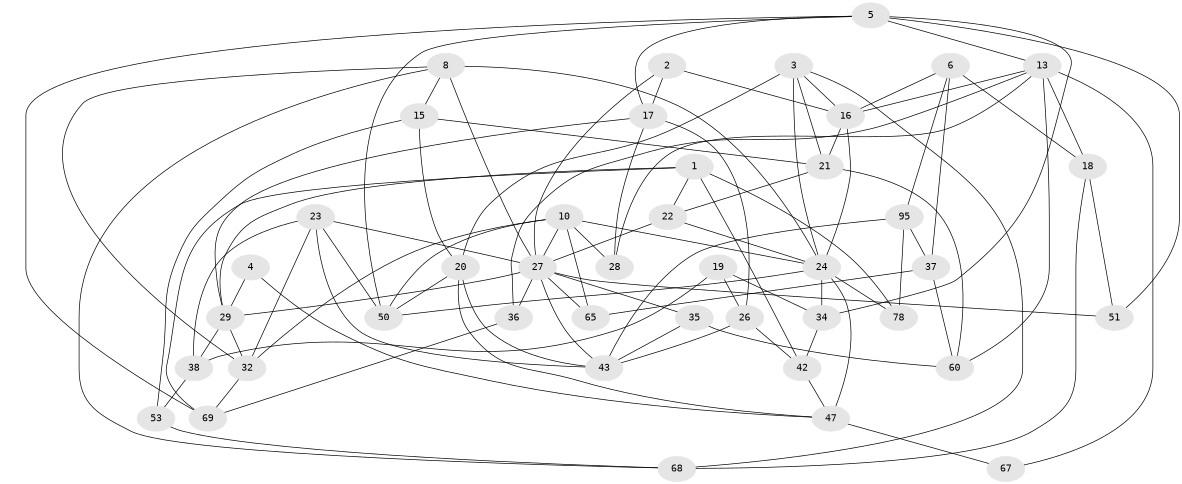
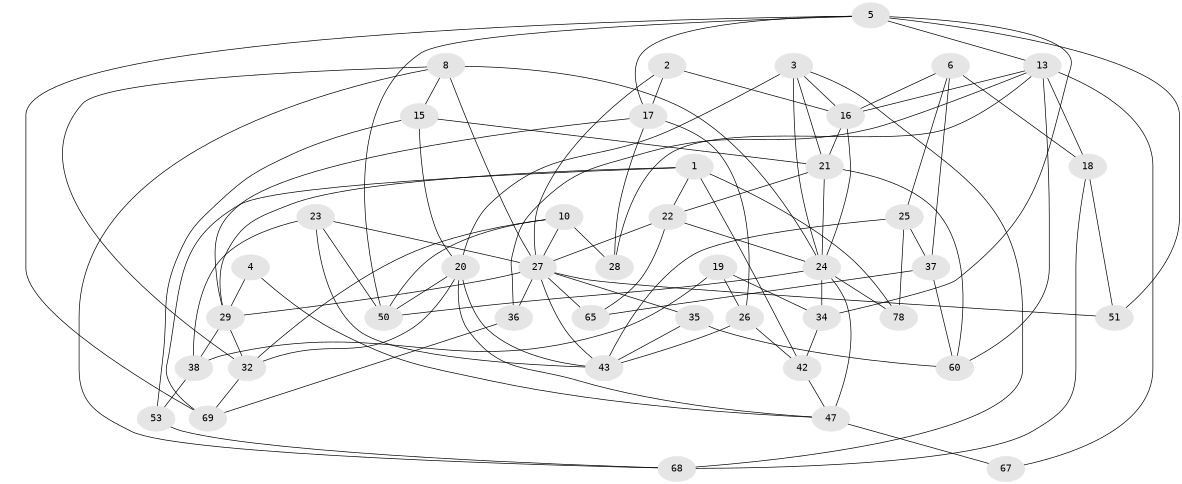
(904, 217) -> (904, 217)
(693, 242) -> (823, 217)
(577, 267) -> (643, 276)
(283, 289) -> (355, 348)
